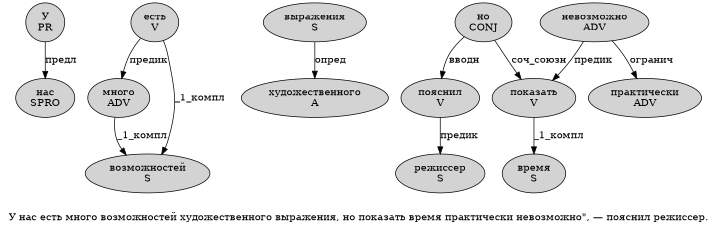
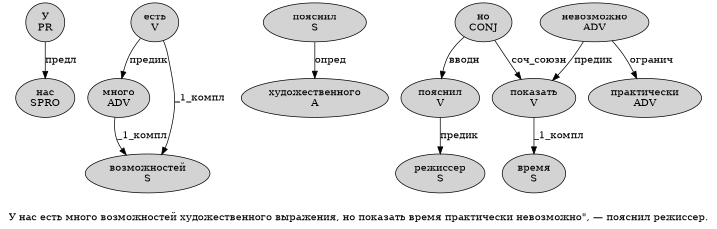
(315, 22) -> (315, 22)
